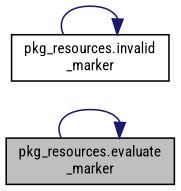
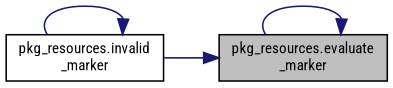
none -> (184, 58)
